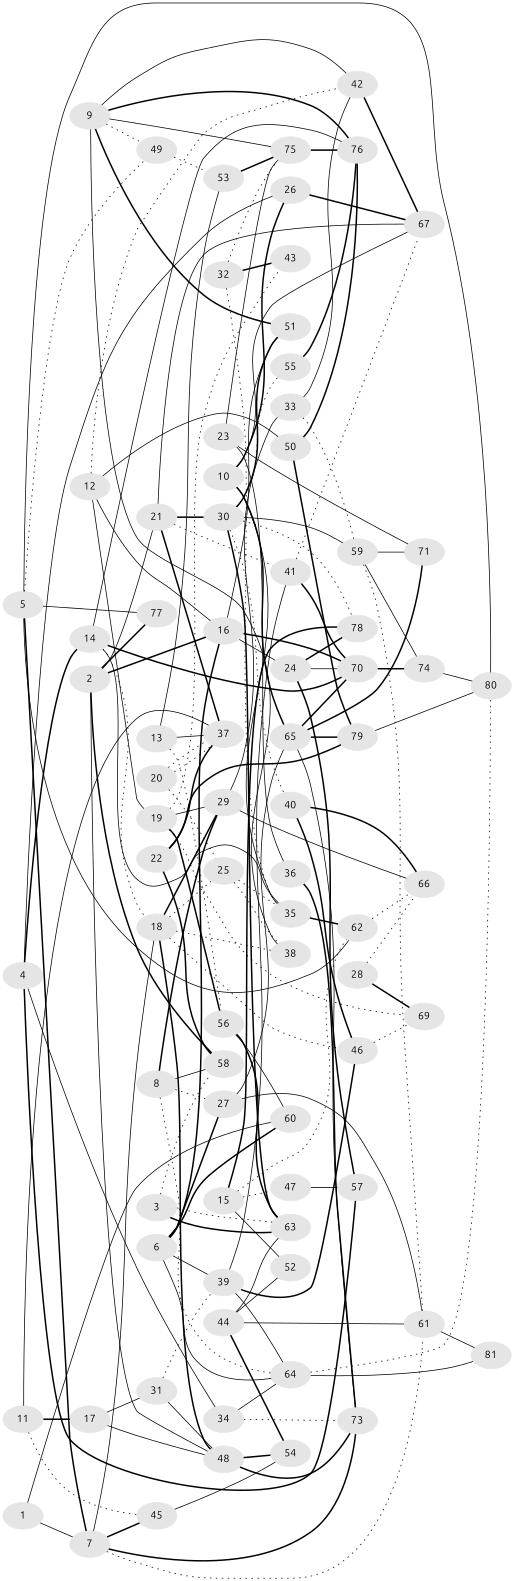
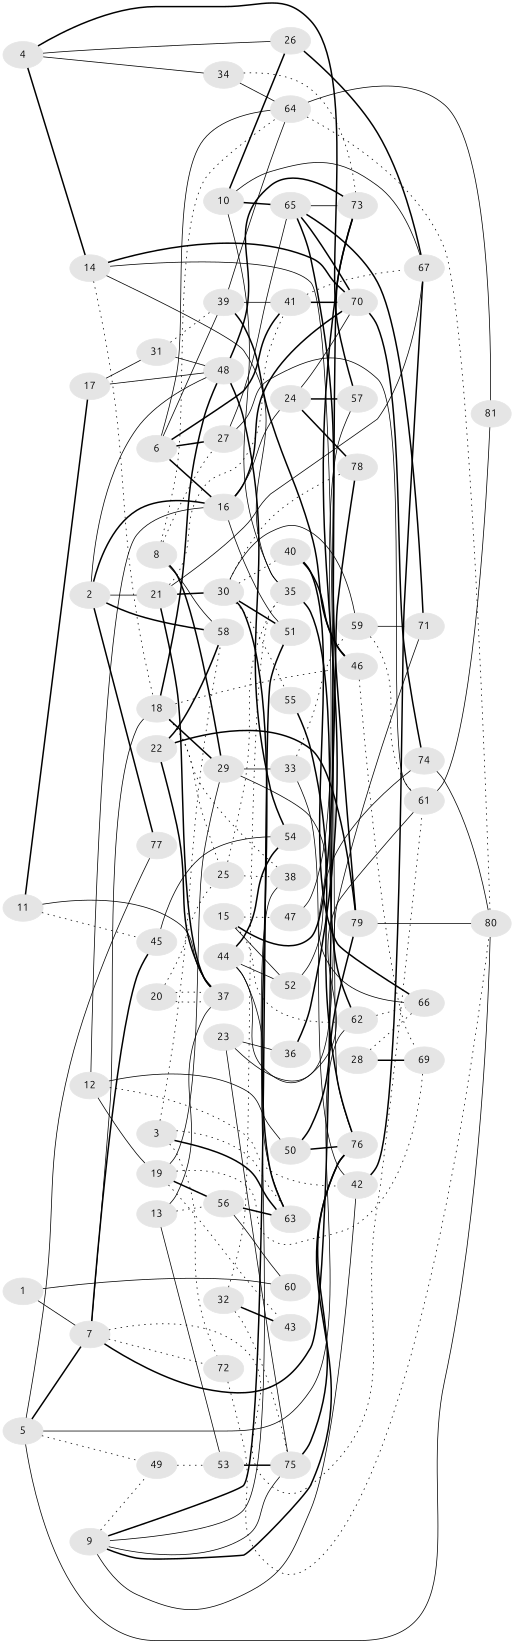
(391, 610) -> (333, 861)
(212, 1173) -> (229, 401)
none -> (224, 1369)
